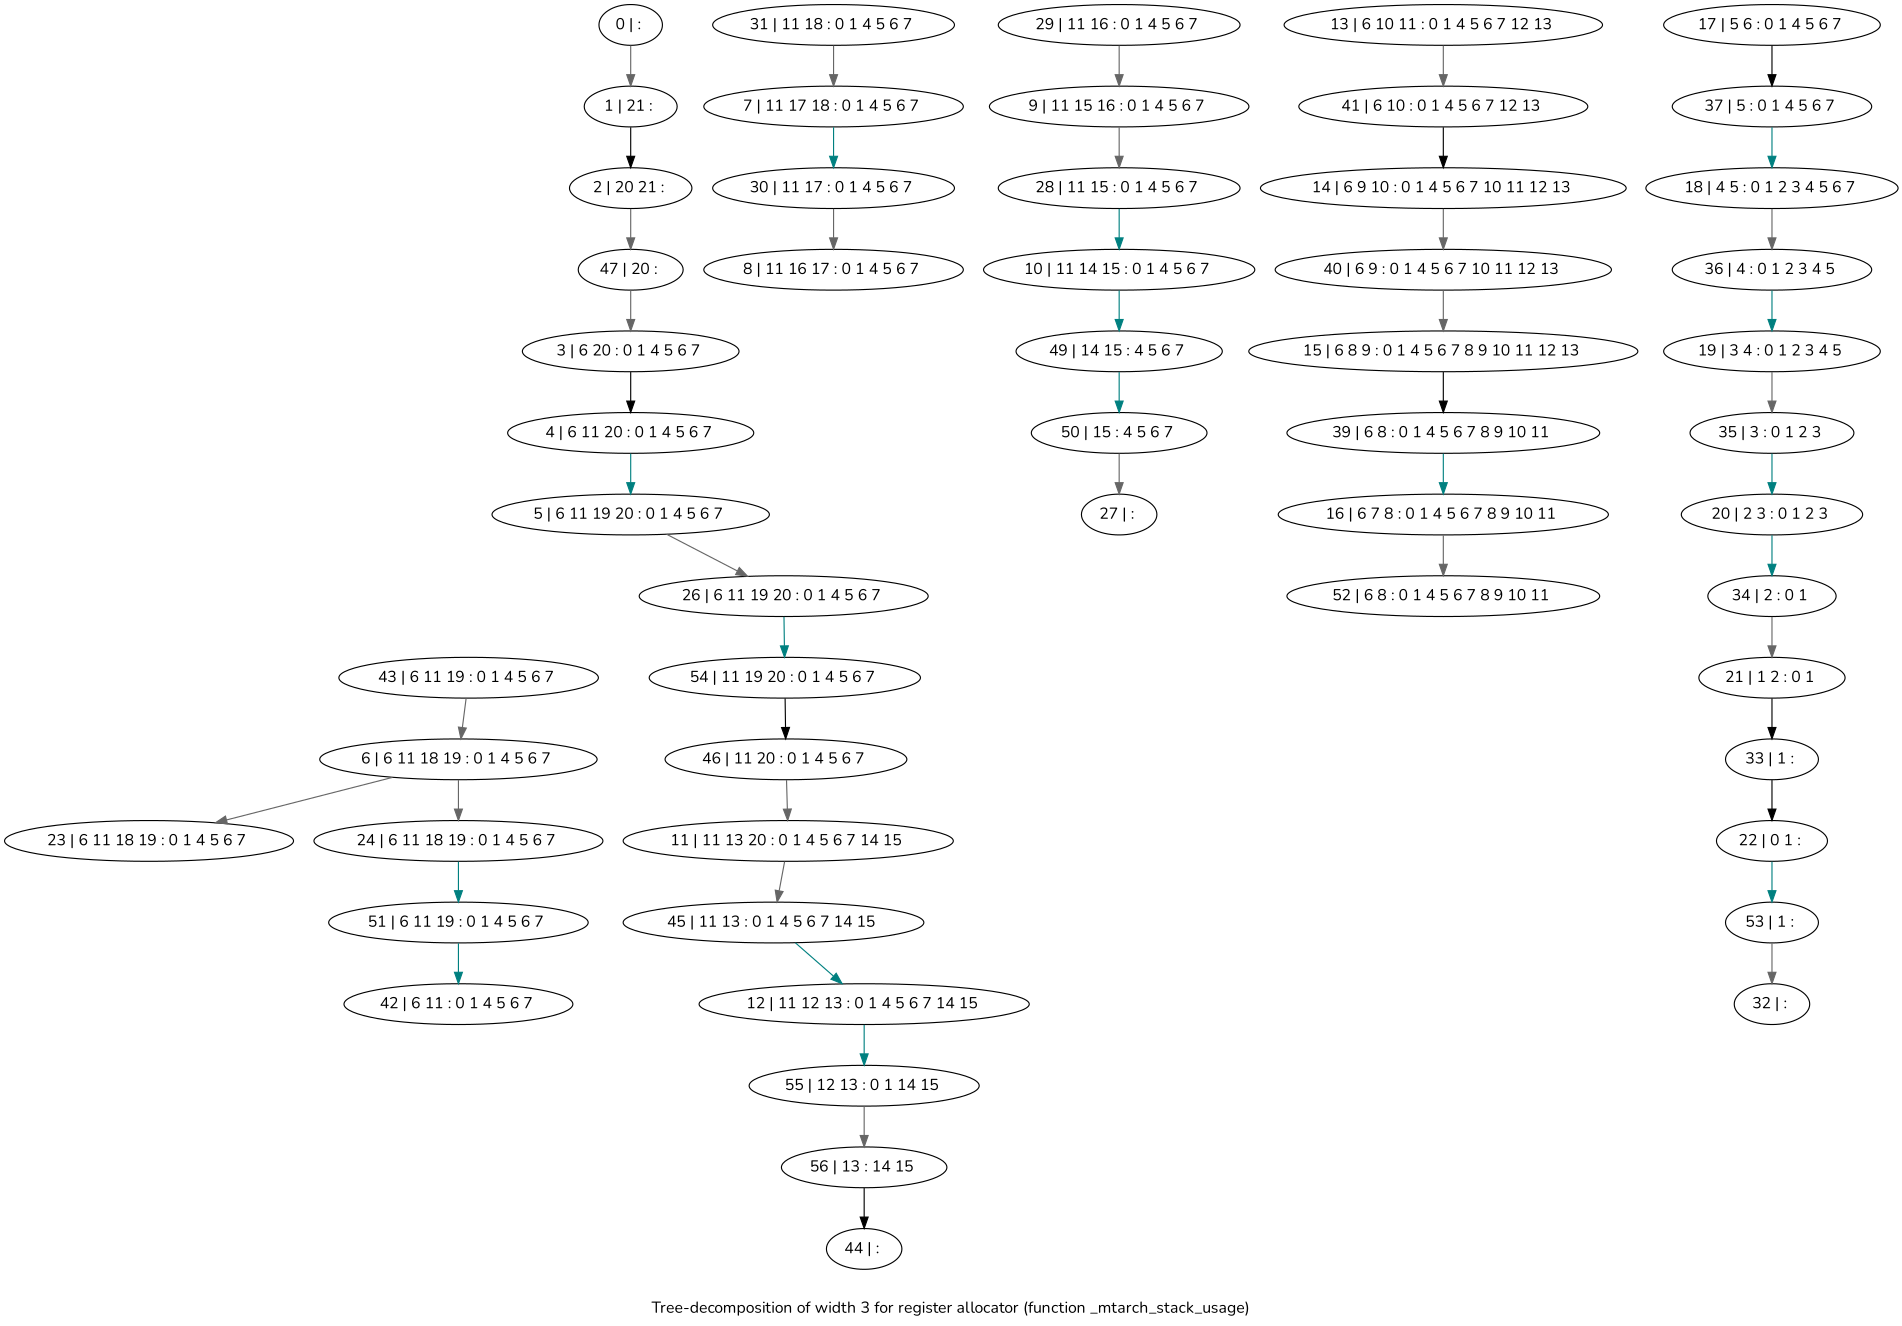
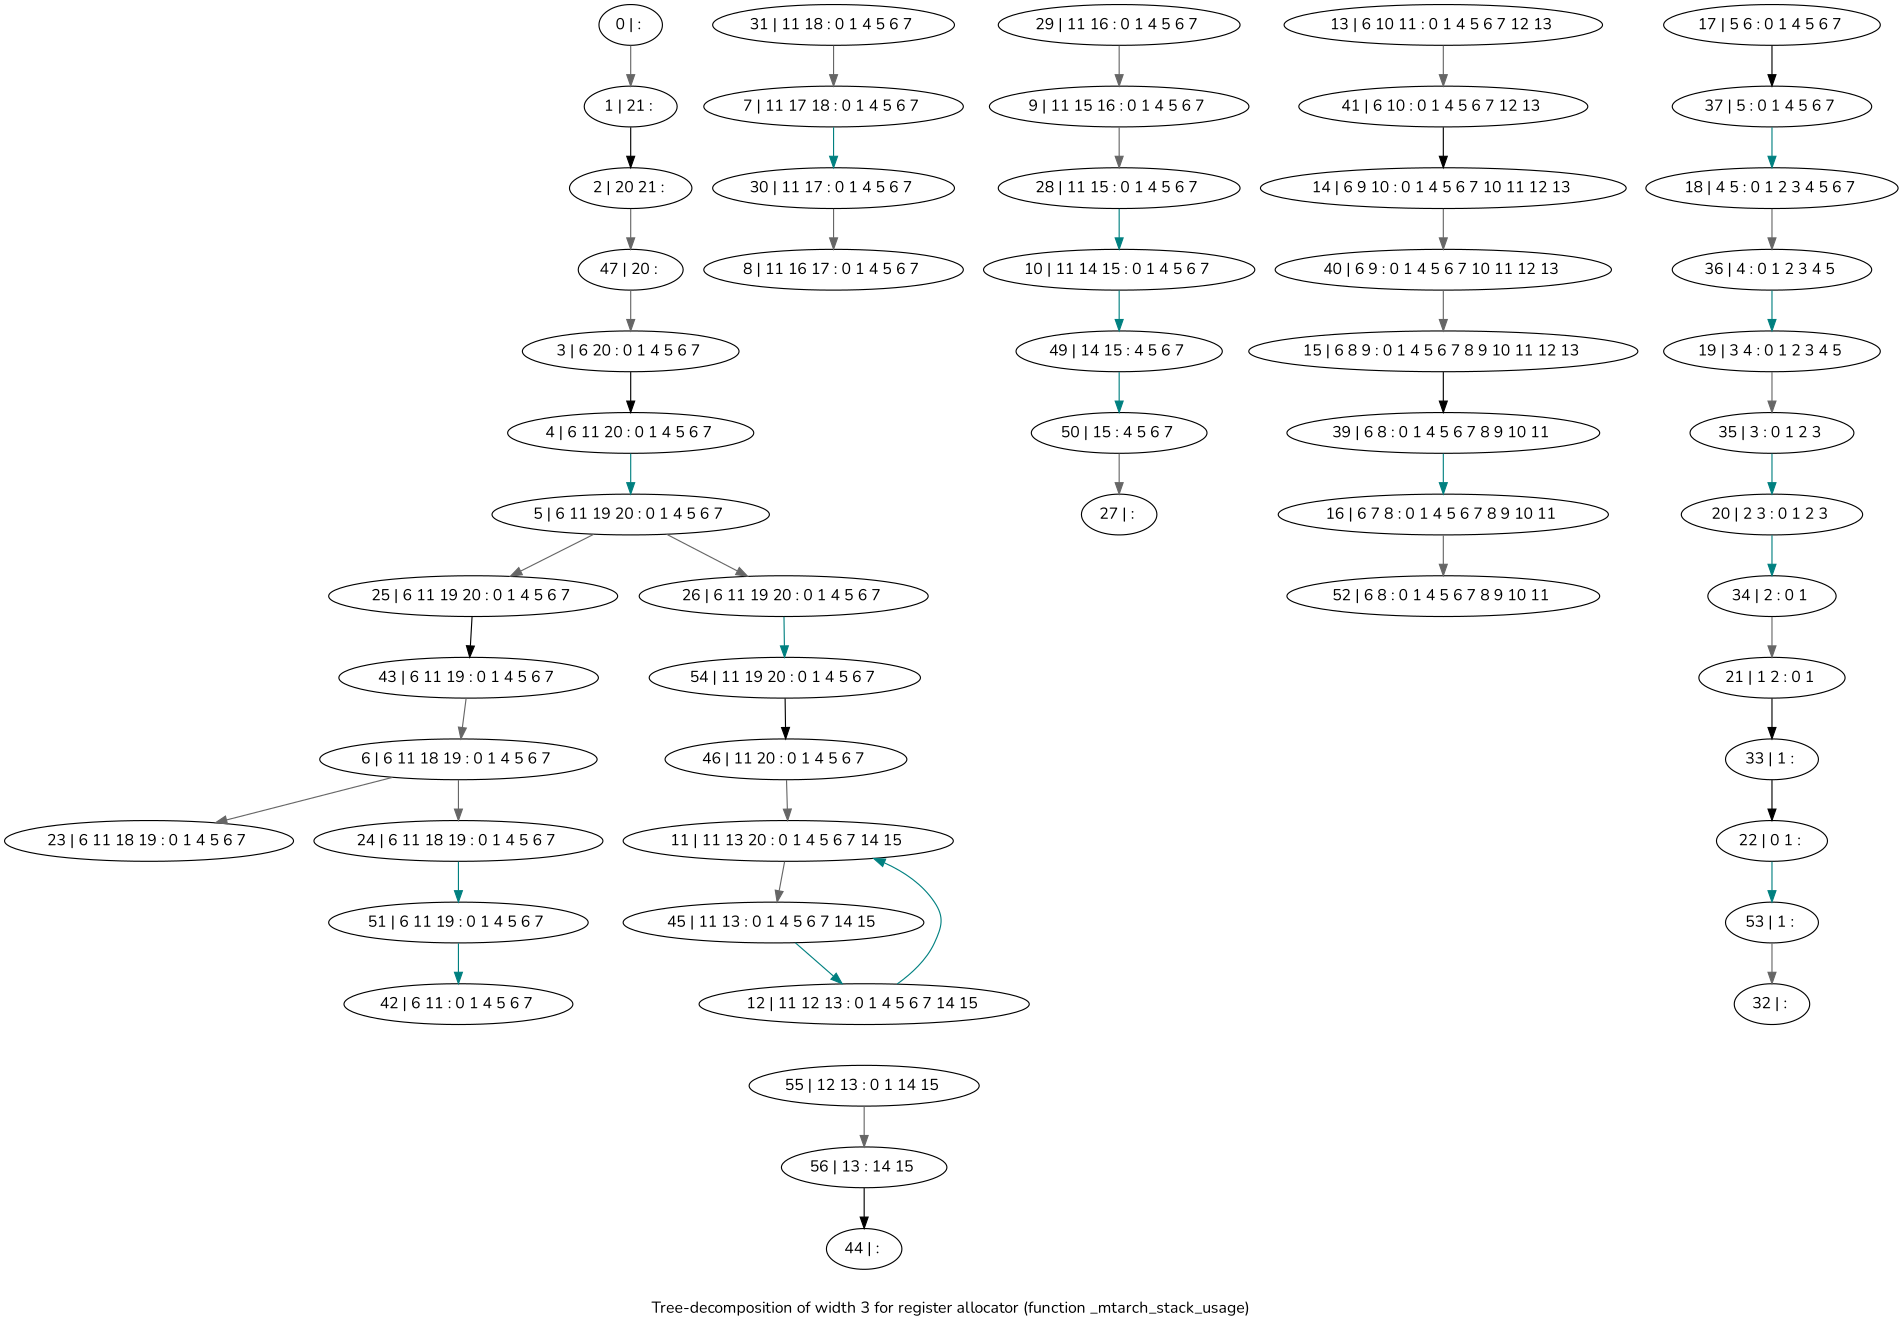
none -> (473, 596)
(864, 1039) -> (941, 918)
